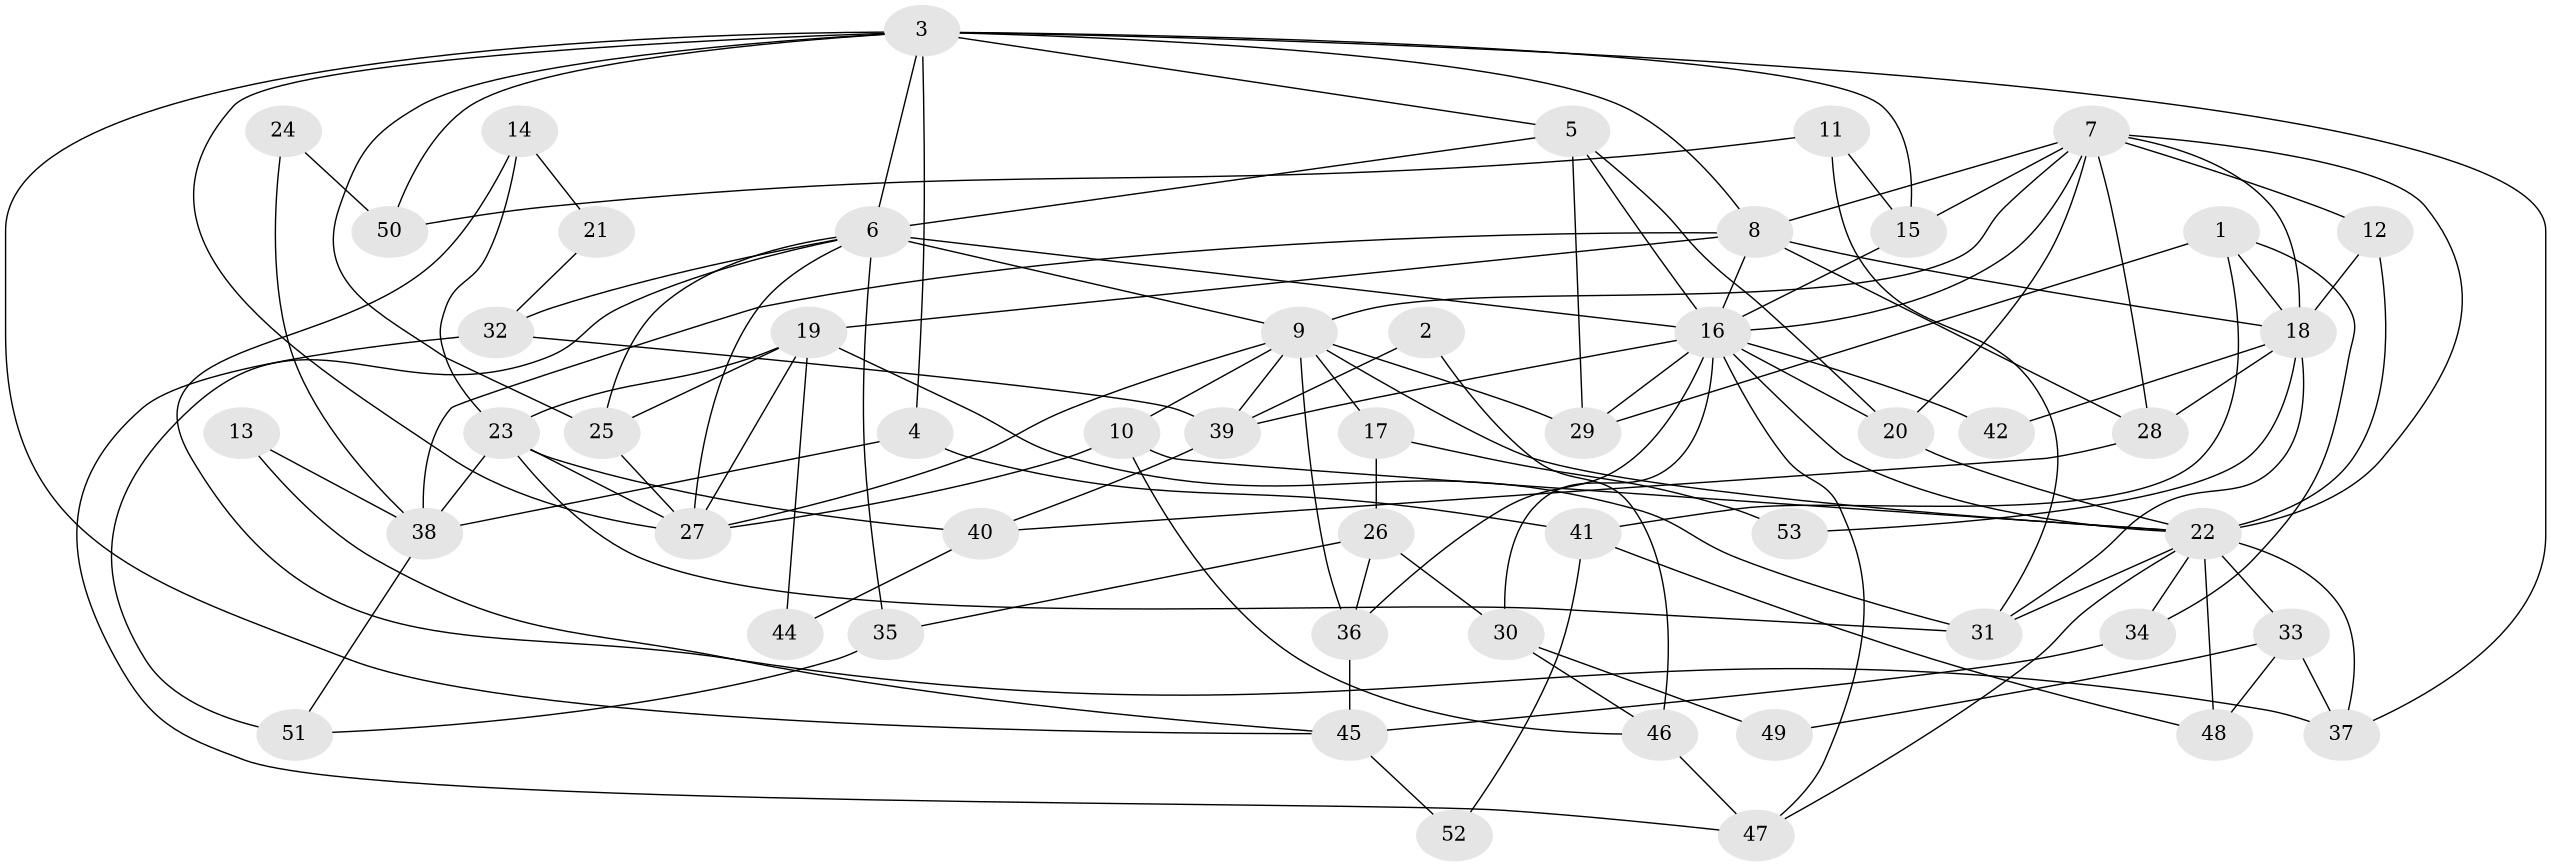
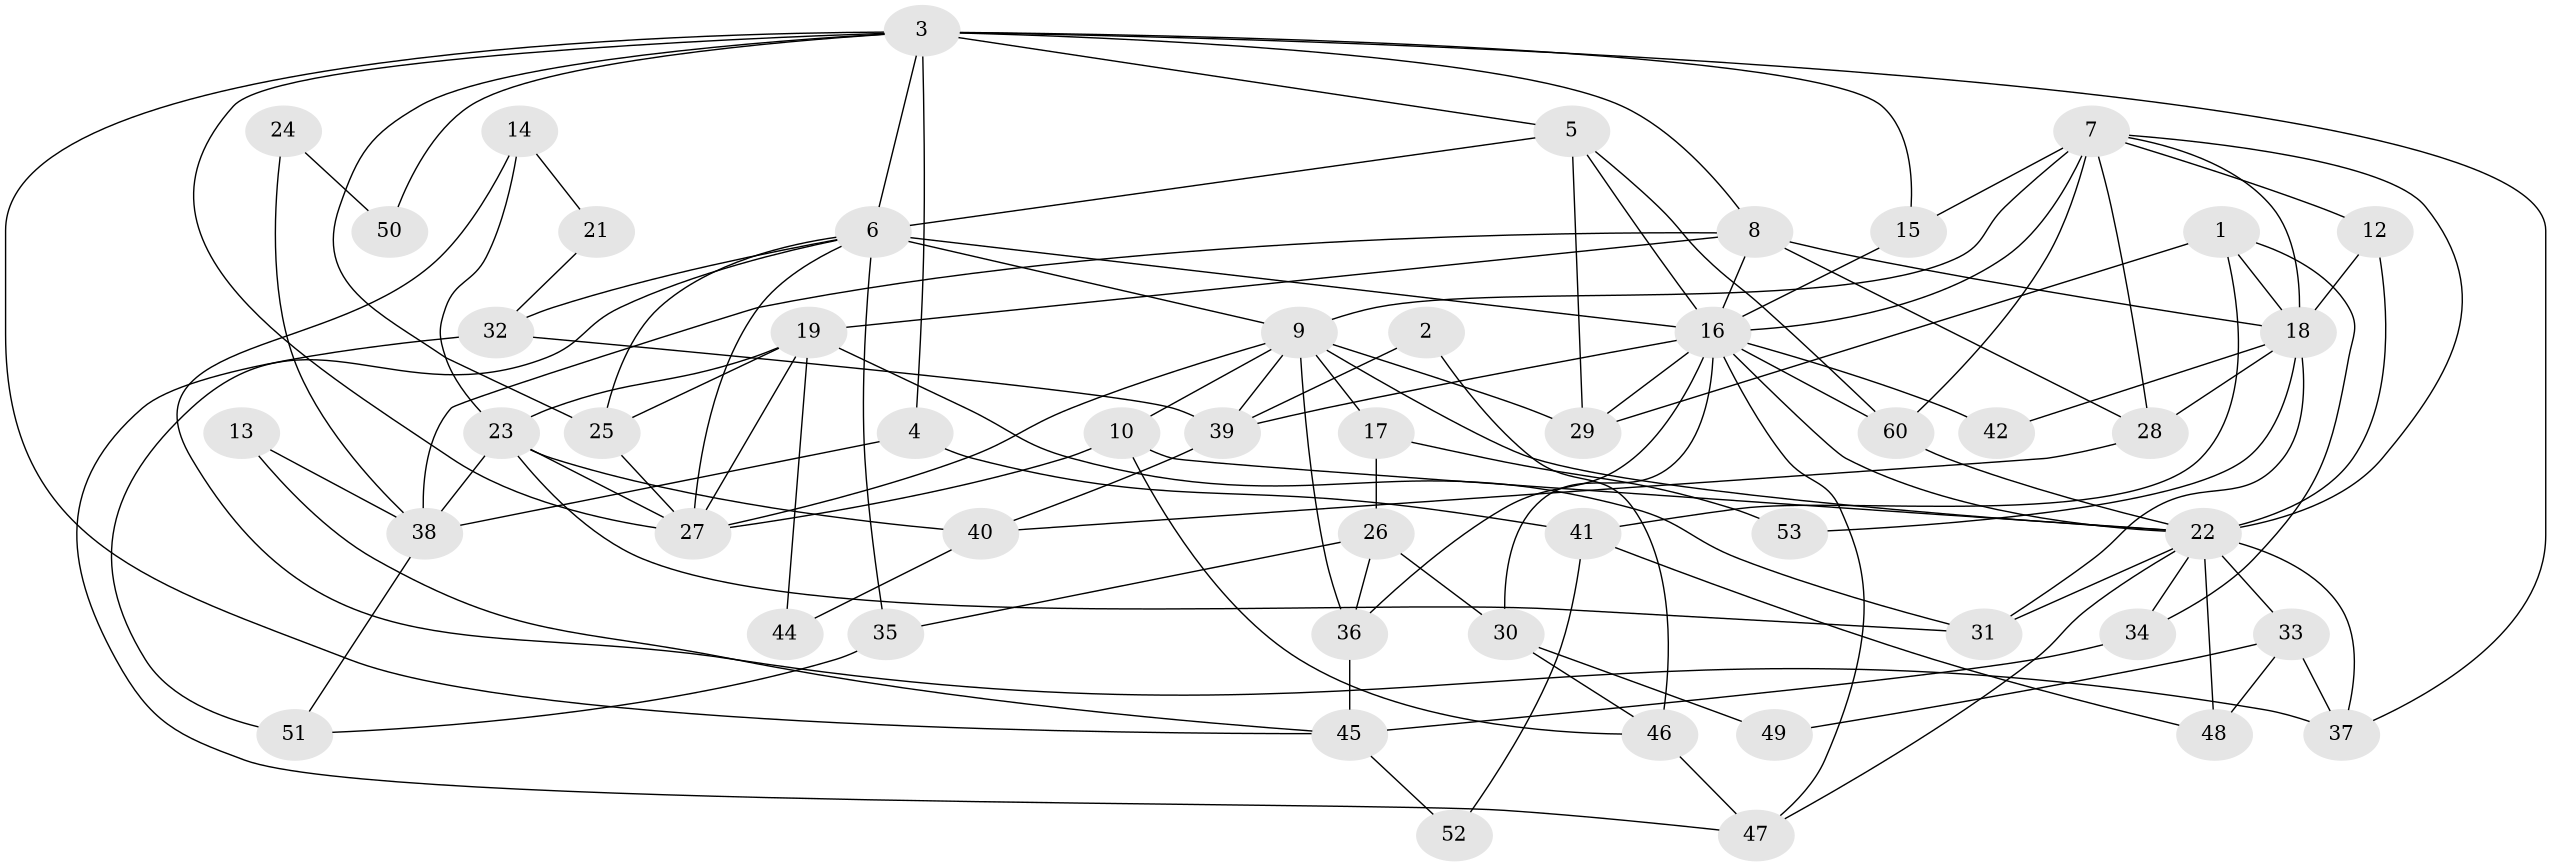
(1832, 131) -> none
(1923, 182) -> none
(1896, 433) -> (1896, 433)
